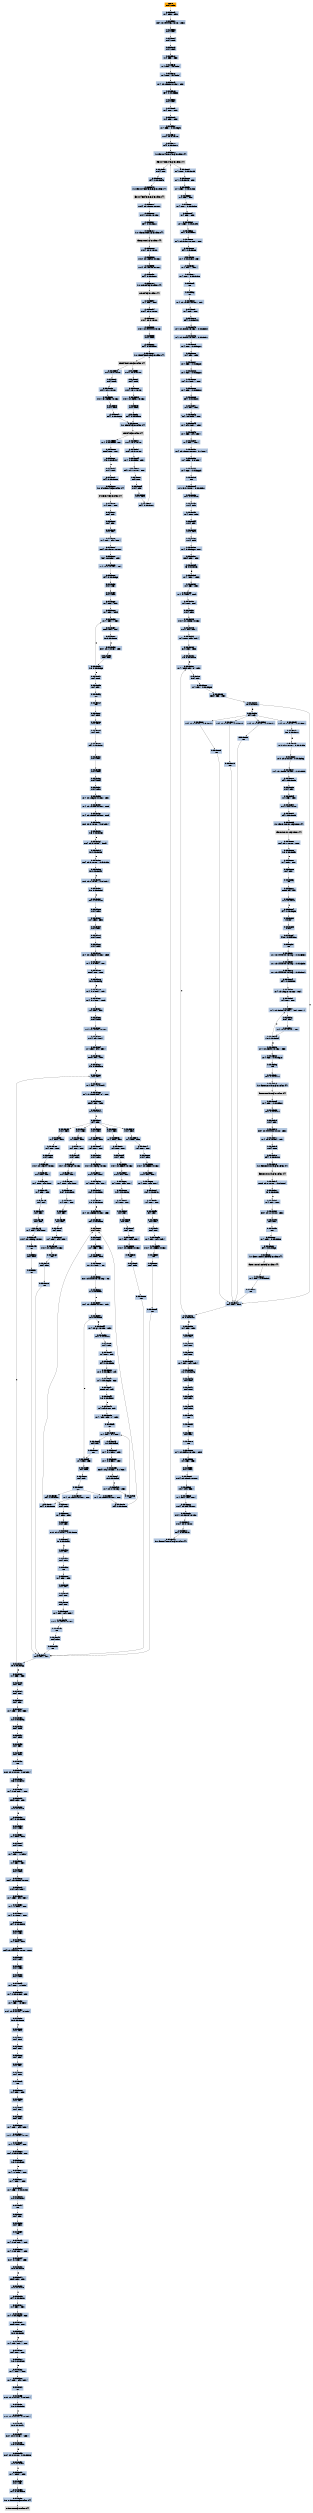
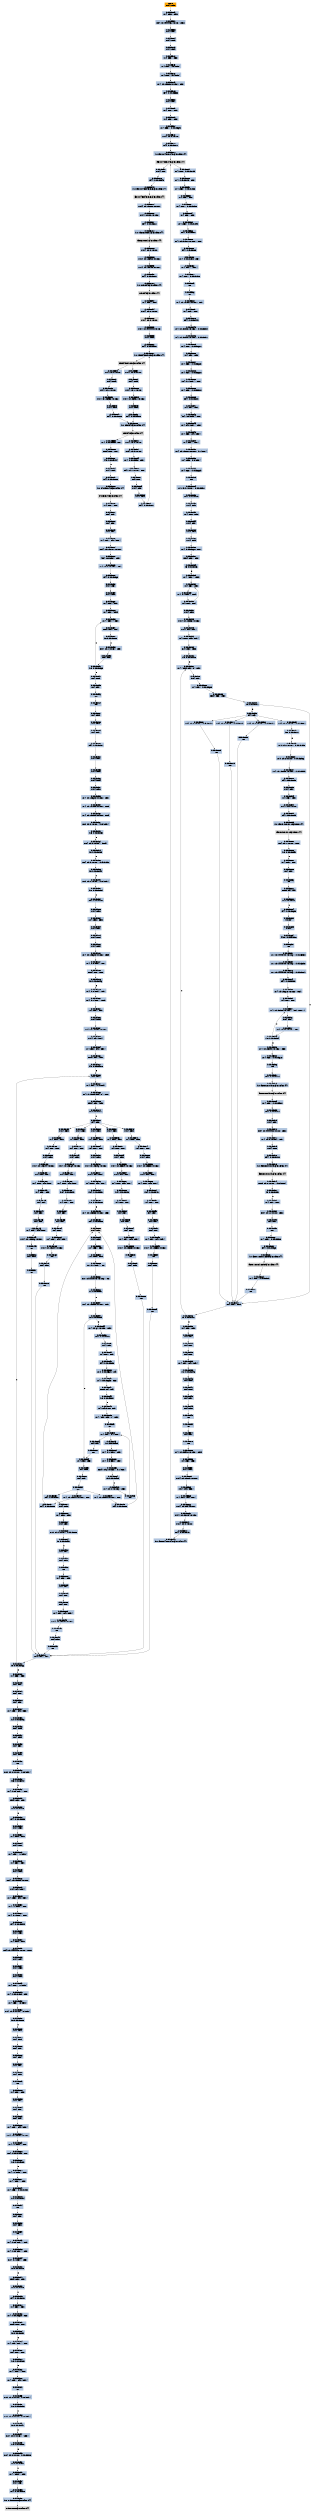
(189, 607) -> (199, 595)
